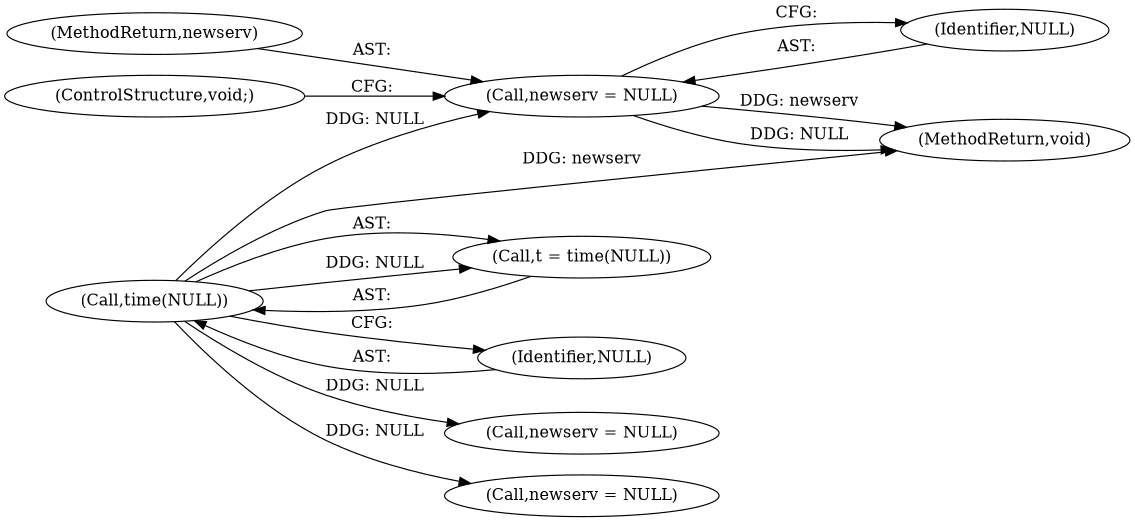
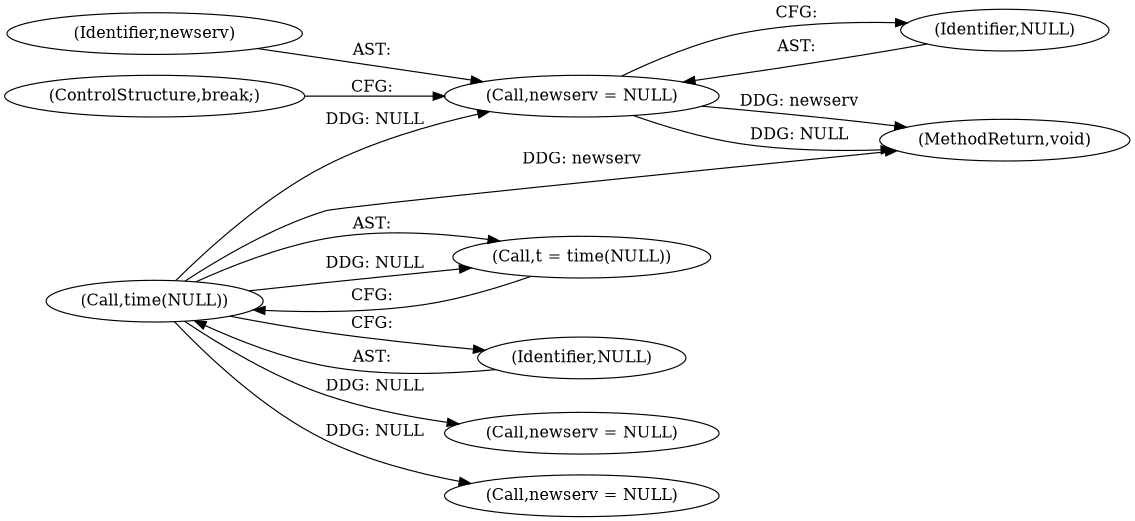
(155, 34) -> (155, 34)
(155, 96) -> (155, 96)
(375, 296) -> (375, 296)
